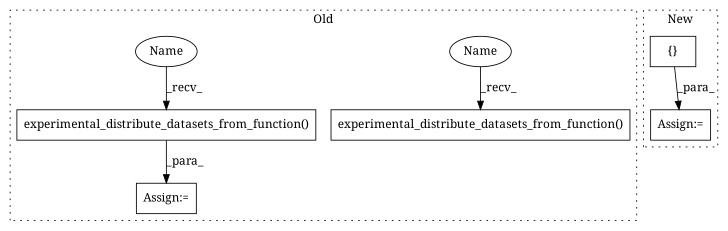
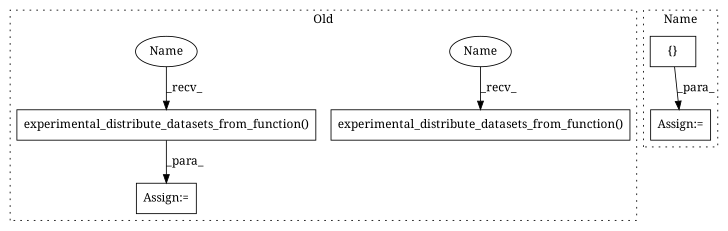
(681, 20) -> (681, 20)
